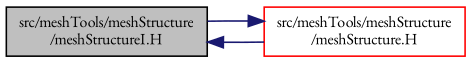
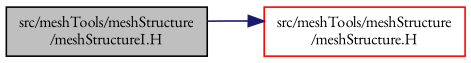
(244, 42) -> none
